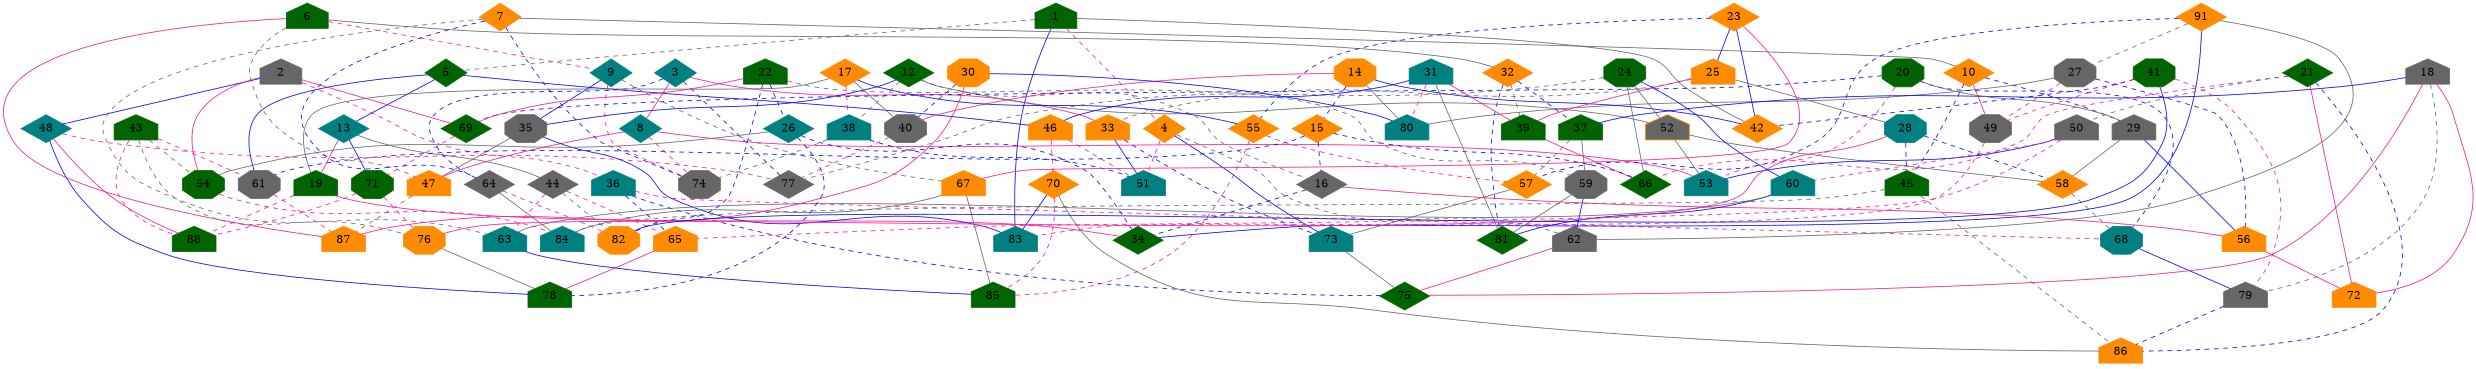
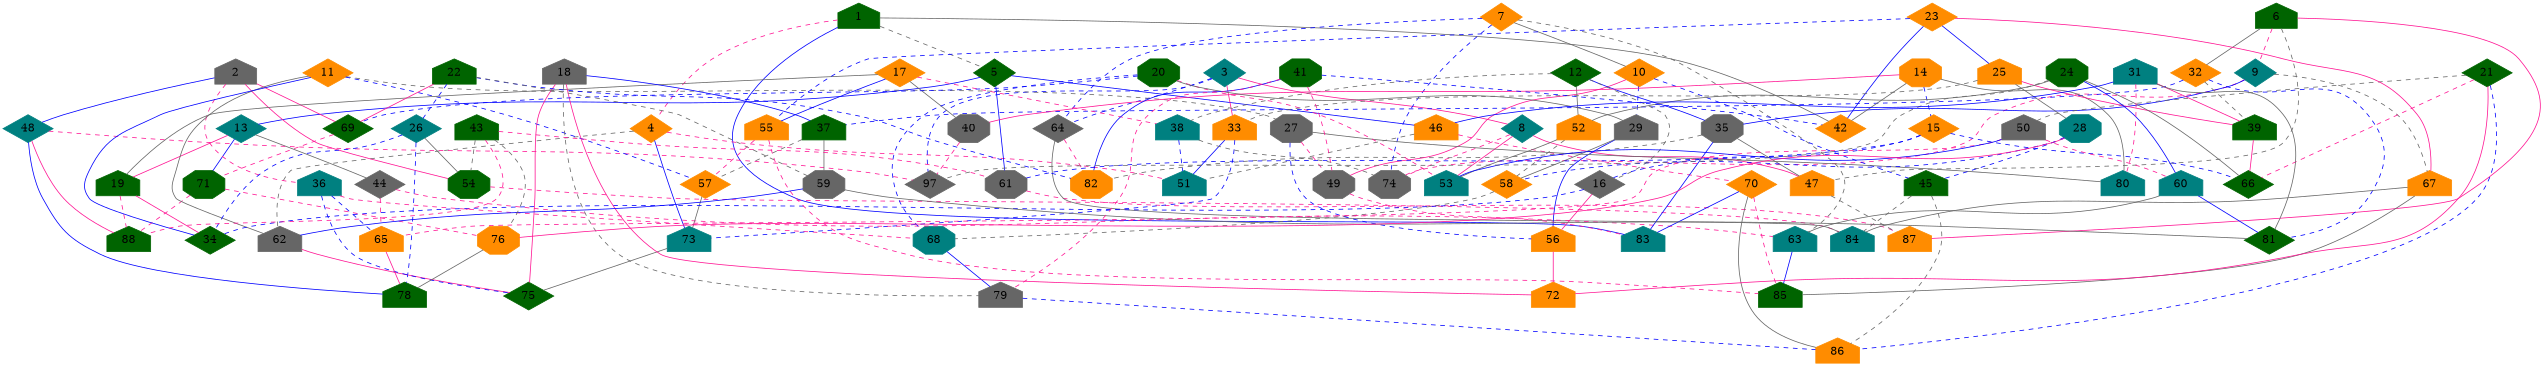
(2201, 17) -> (328, 73)
(968, 73) -> none
(1557, 103) -> (1879, 102)
(1254, 129) -> (767, 129)
(1667, 129) -> (1579, 129)
(1830, 157) -> (1541, 158)
(789, 184) -> (930, 184)
(584, 211) -> (1407, 158)
